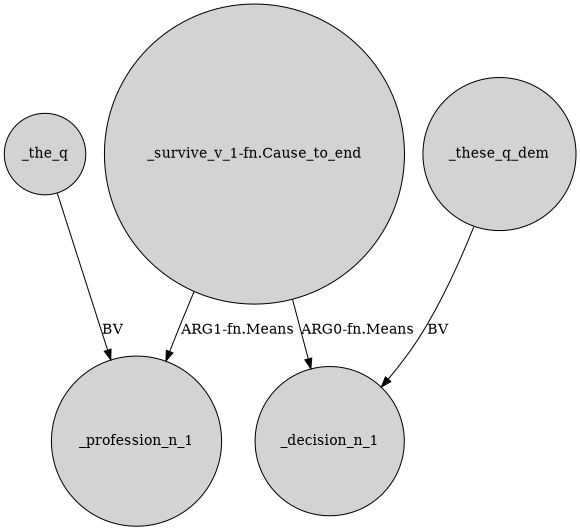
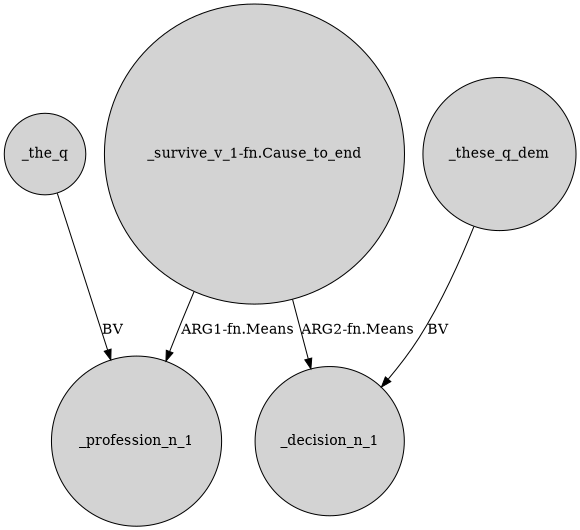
(358, 330) -> (358, 330)
